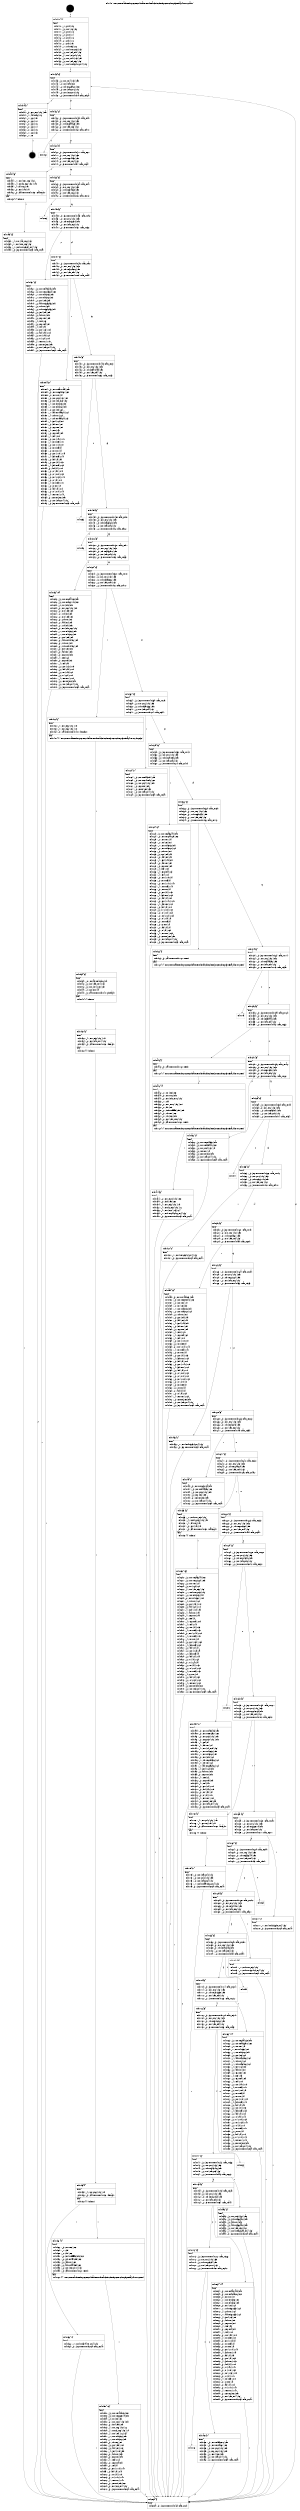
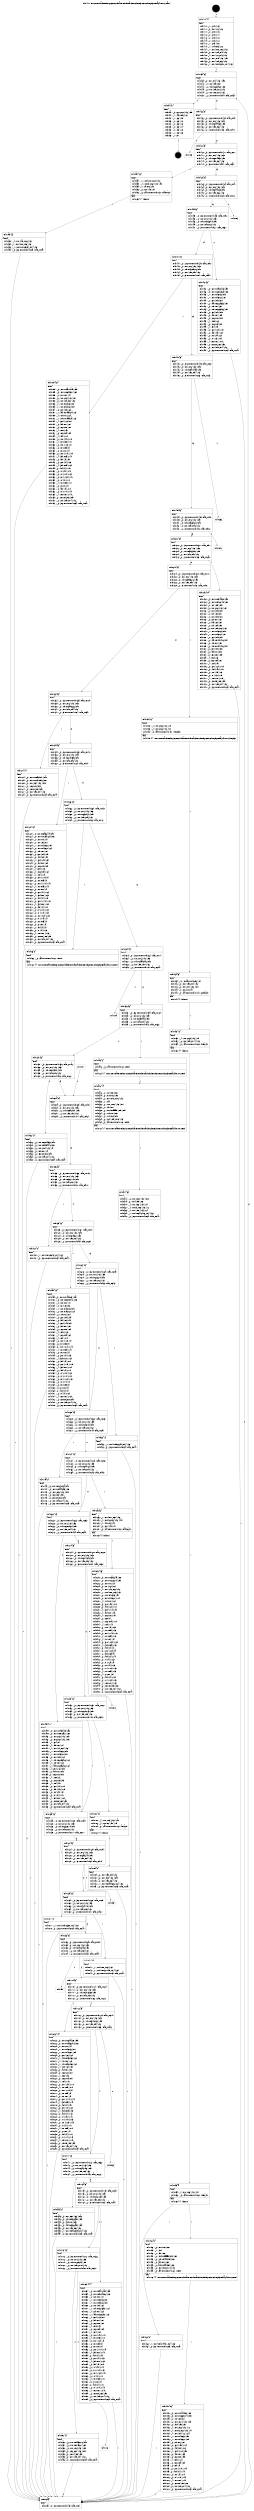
(248, 1146) -> (77, 1082)
